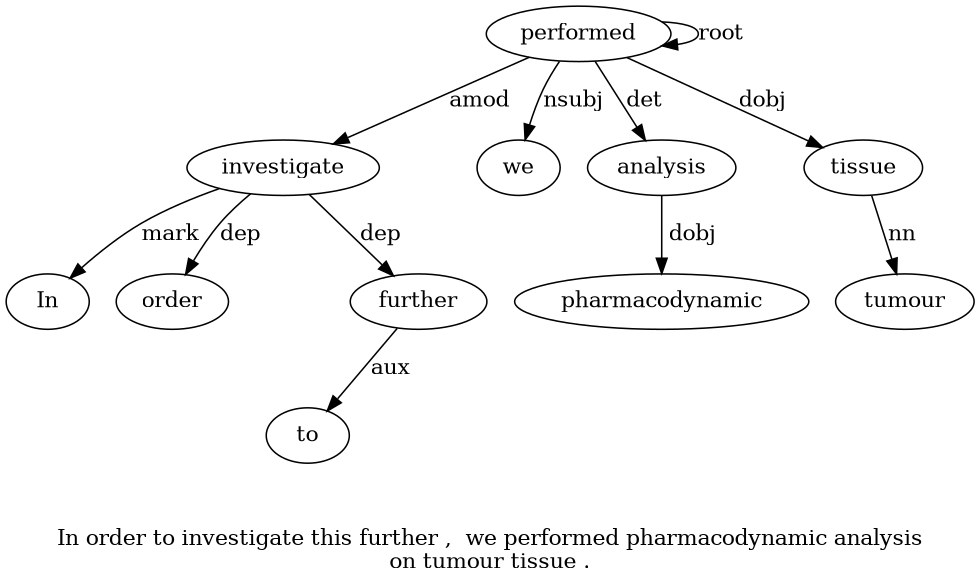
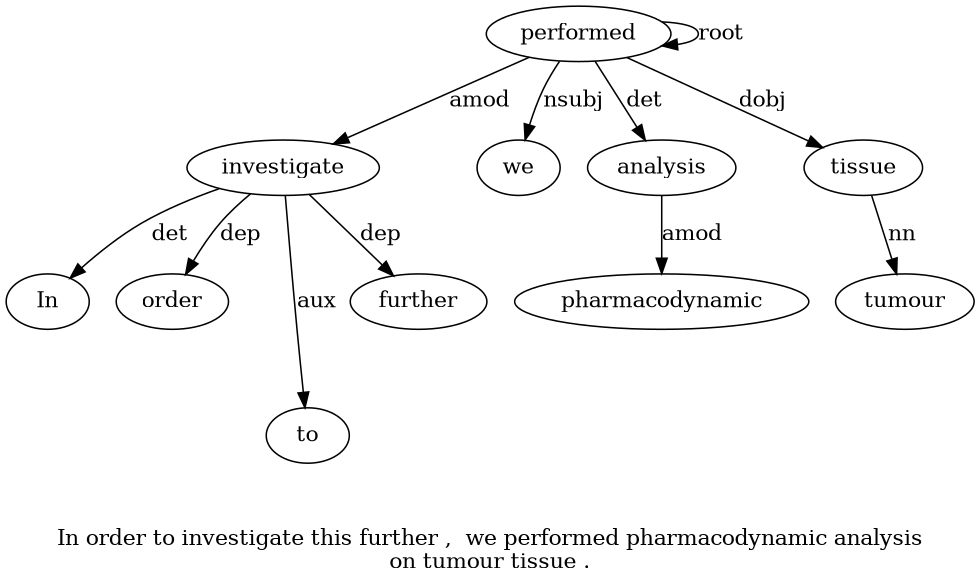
(170, 235) -> (170, 235)
(692, 235) -> (692, 235)
(367, 364) -> (294, 294)
